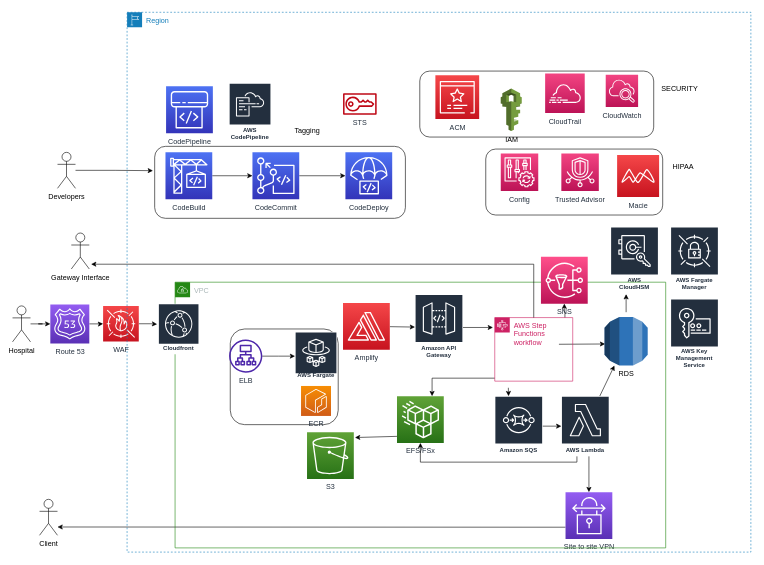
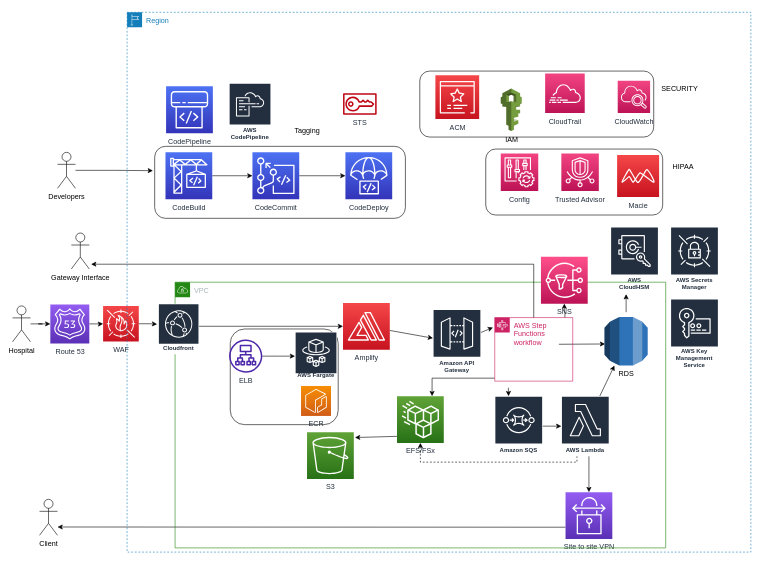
(622, 91) -> (634, 97)
(695, 284) -> (695, 284)
none -> (337, 326)
(439, 328) -> (457, 343)
(495, 462) -> (495, 462)
